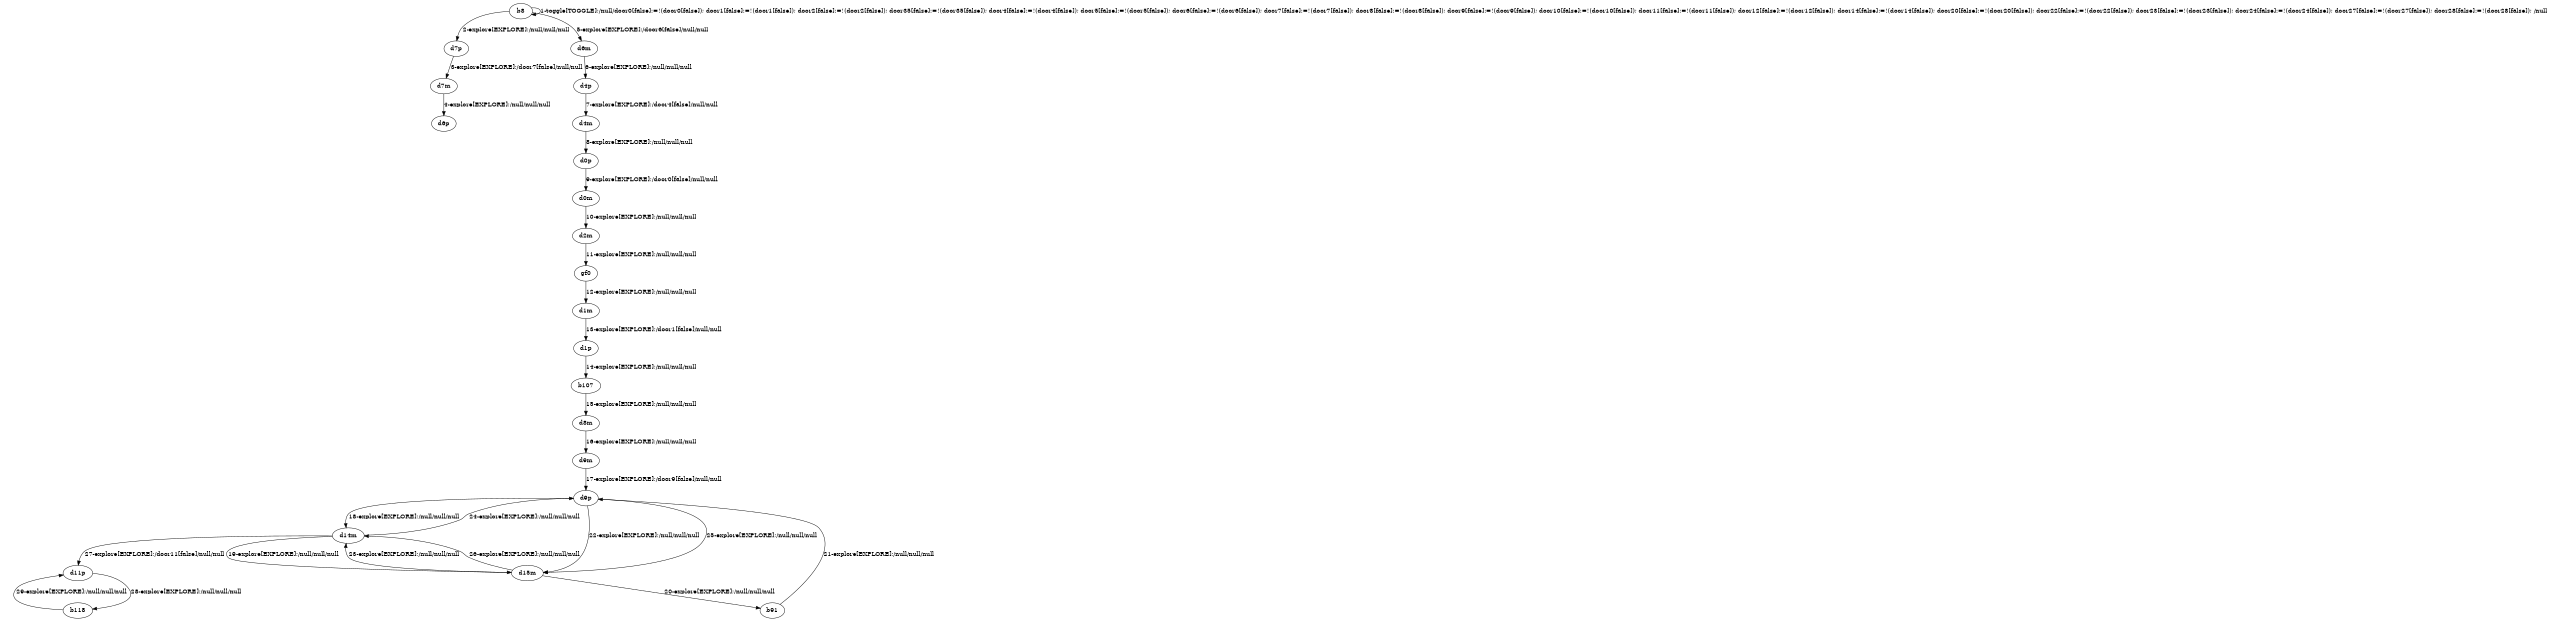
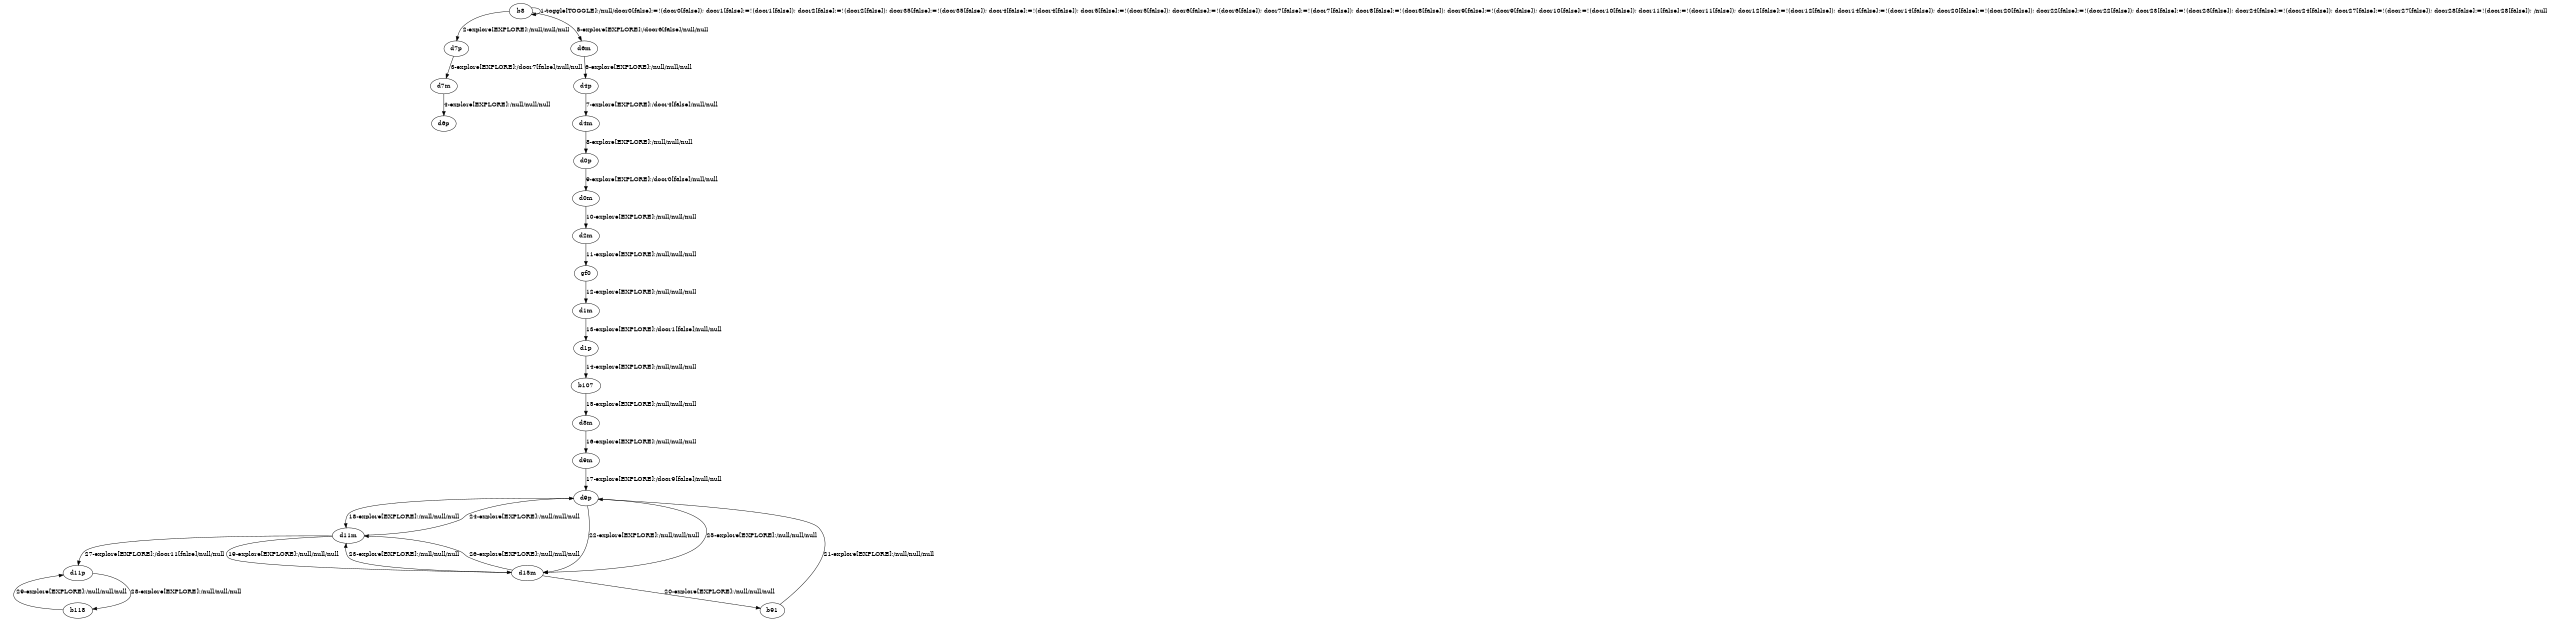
(348, 536) -> (348, 536)
